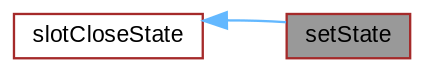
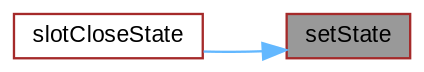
(257, 21) -> (233, 52)
